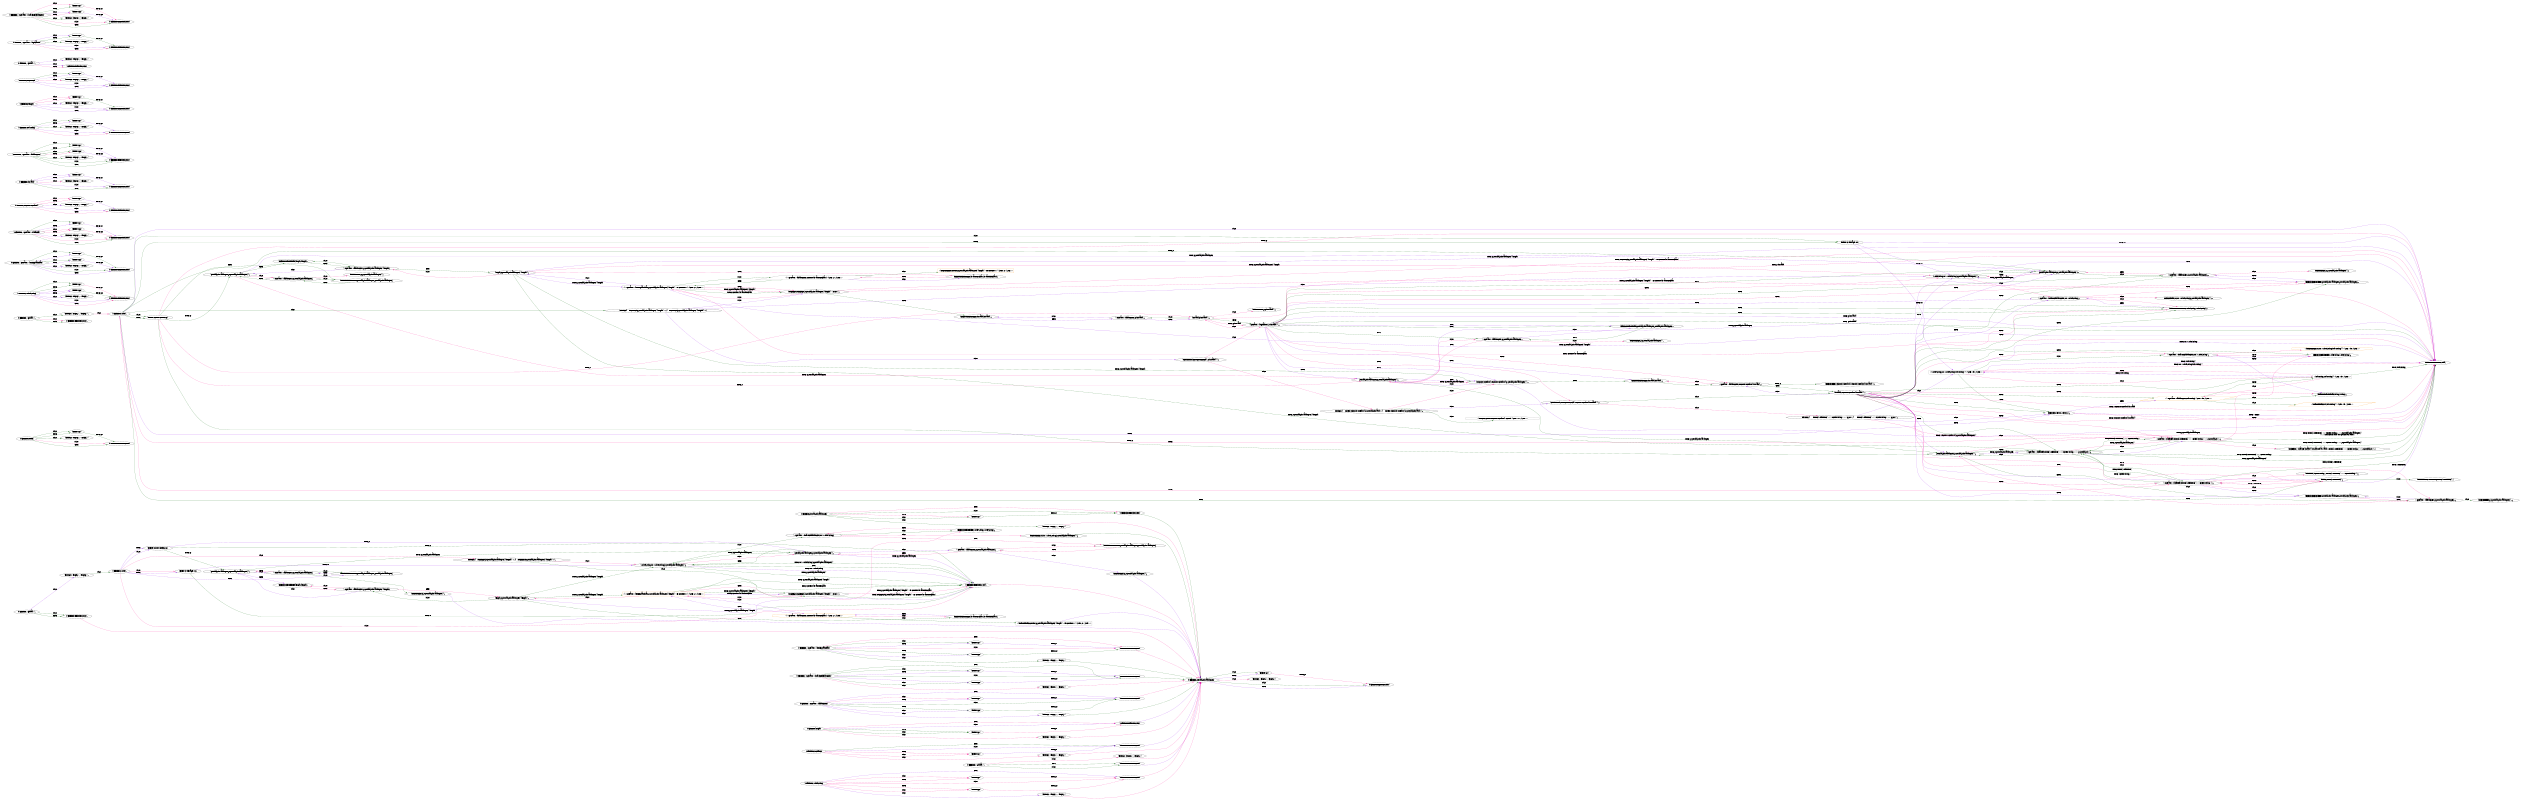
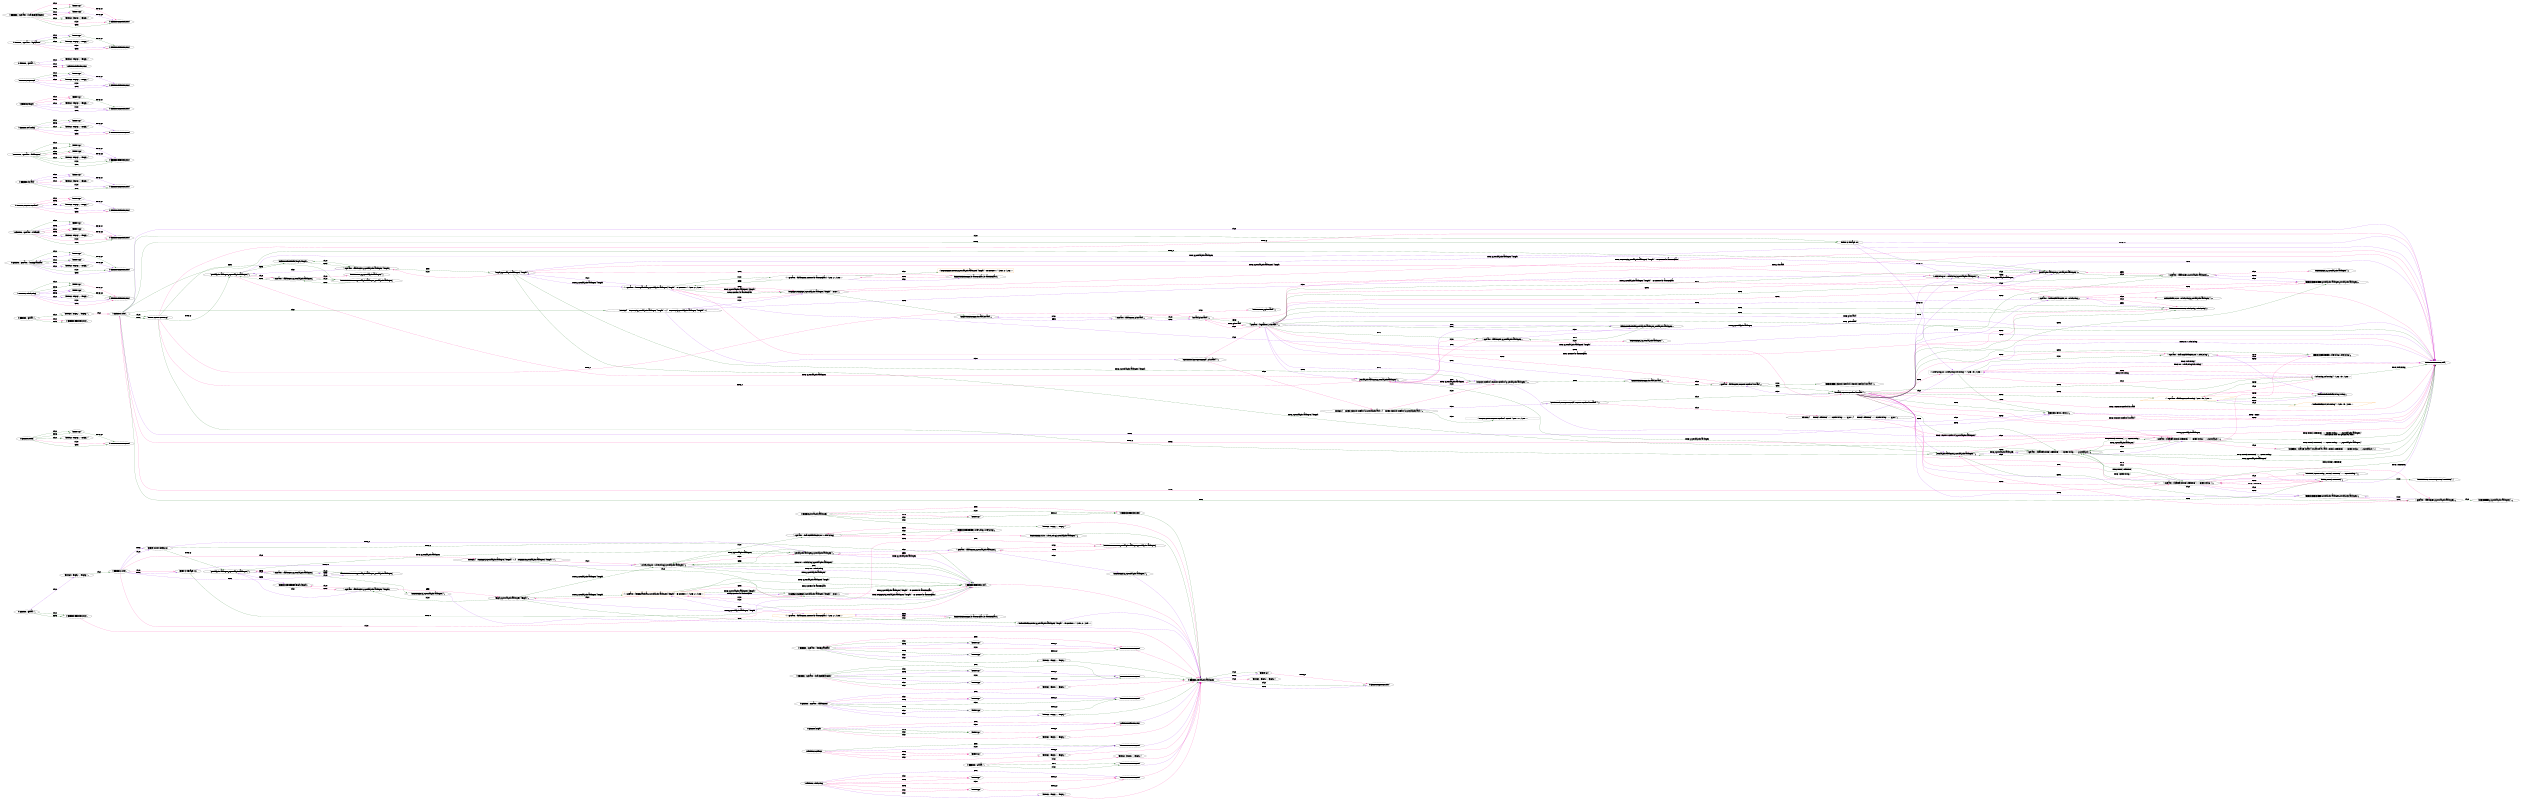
(1231, 314) -> (1196, 313)
(2332, 349) -> none
(1414, 365) -> (1563, 350)
(1778, 383) -> (1778, 383)
none -> (1904, 392)
(2111, 405) -> (2269, 401)
